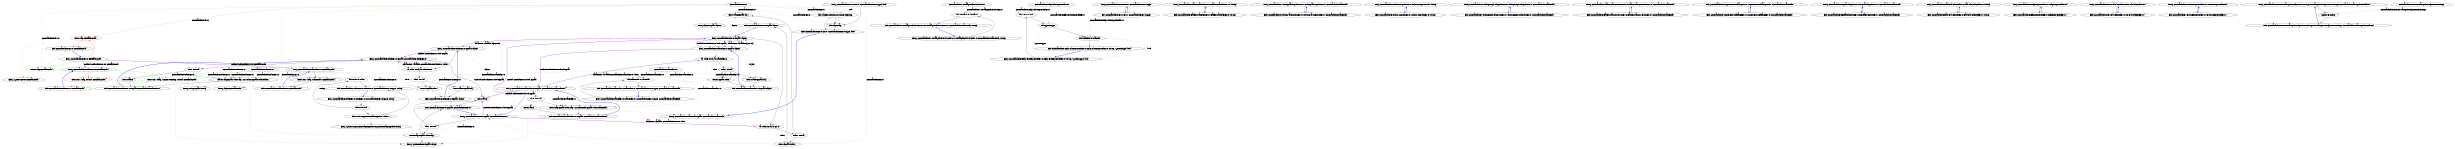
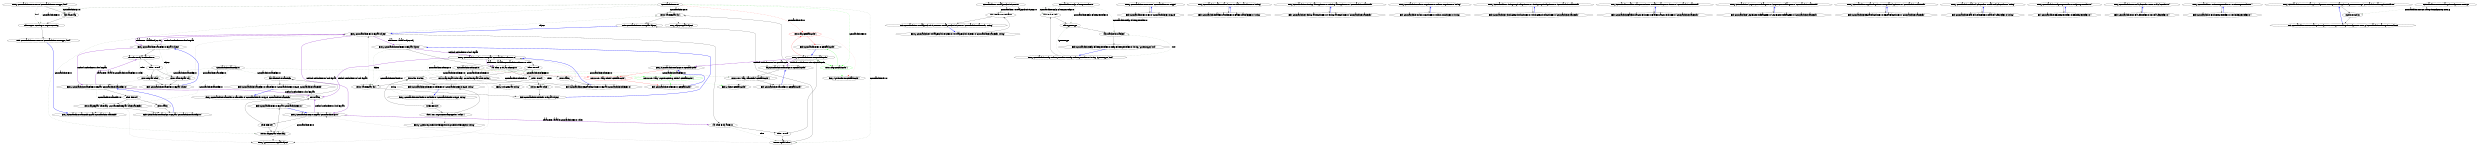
(835, 20) -> (57, 20)
(314, 70) -> (786, 68)
(132, 89) -> (599, 87)
